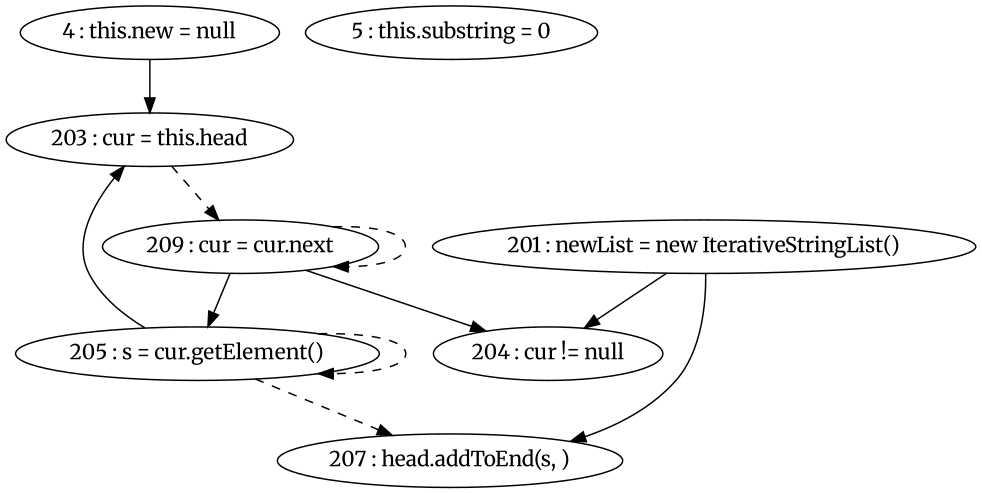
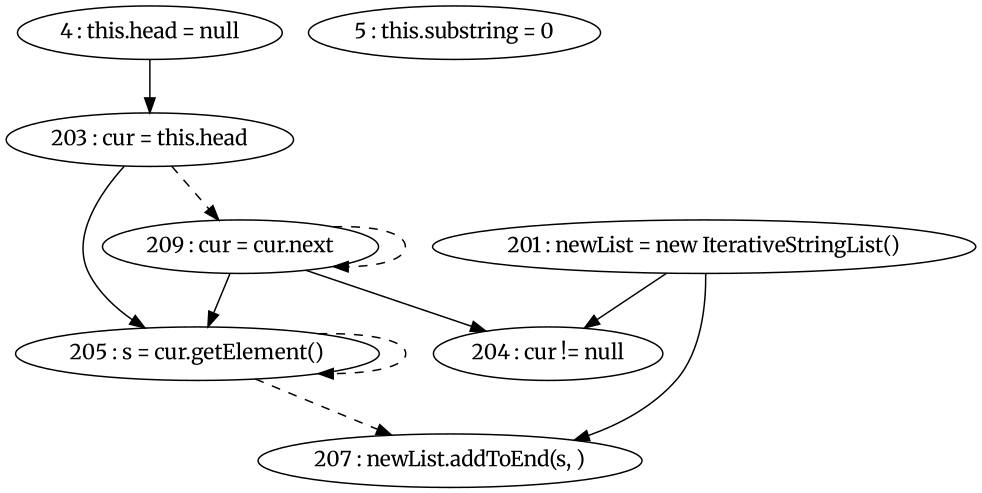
(150, 33) -> (150, 33)
(85, 261) -> (83, 247)
(450, 461) -> (450, 461)
